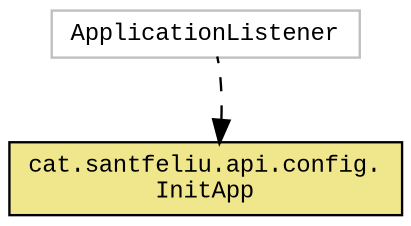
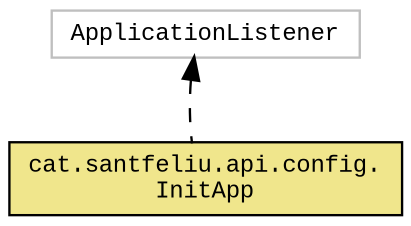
(221, 88) -> (190, 112)
